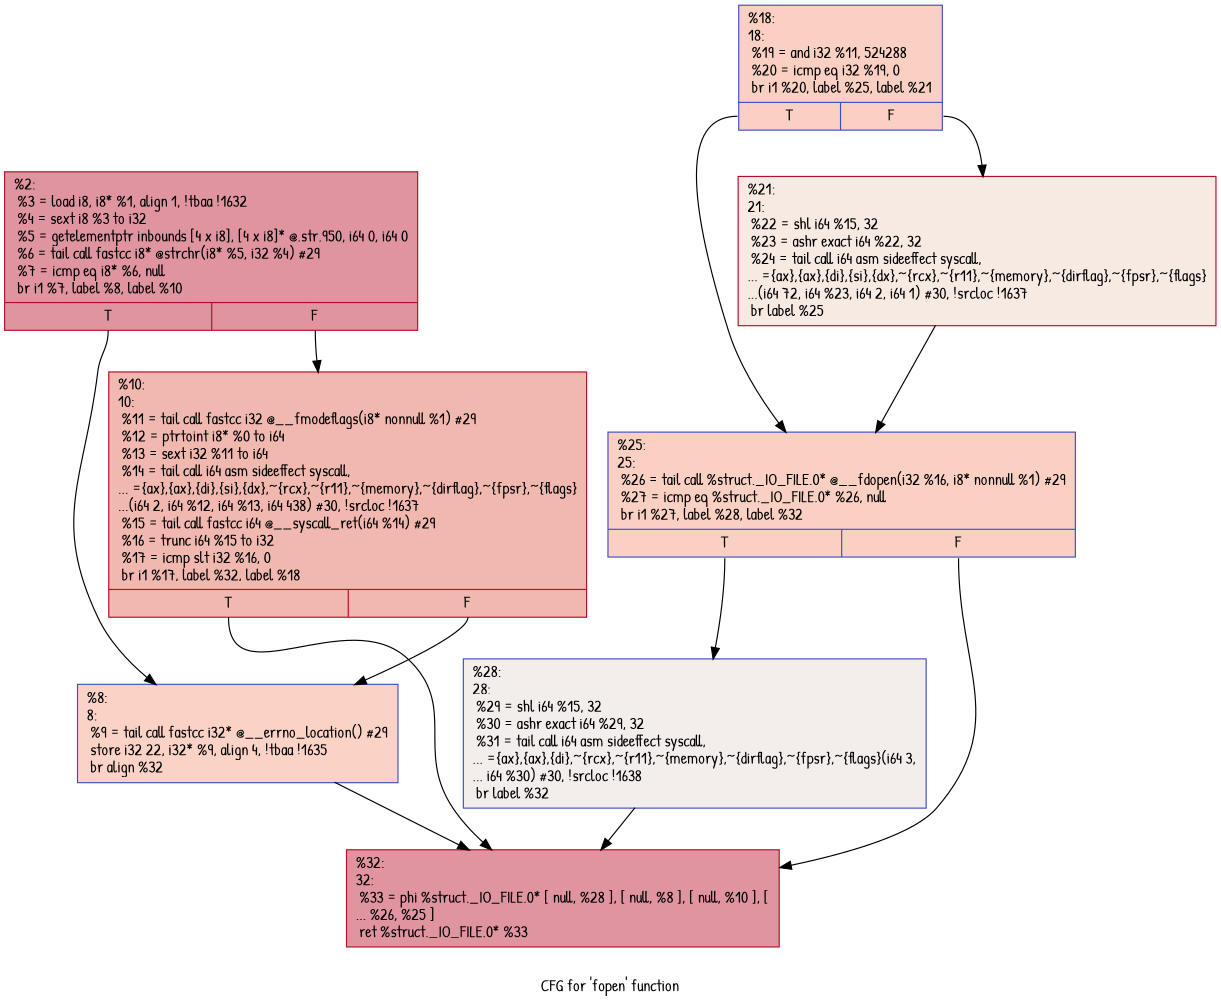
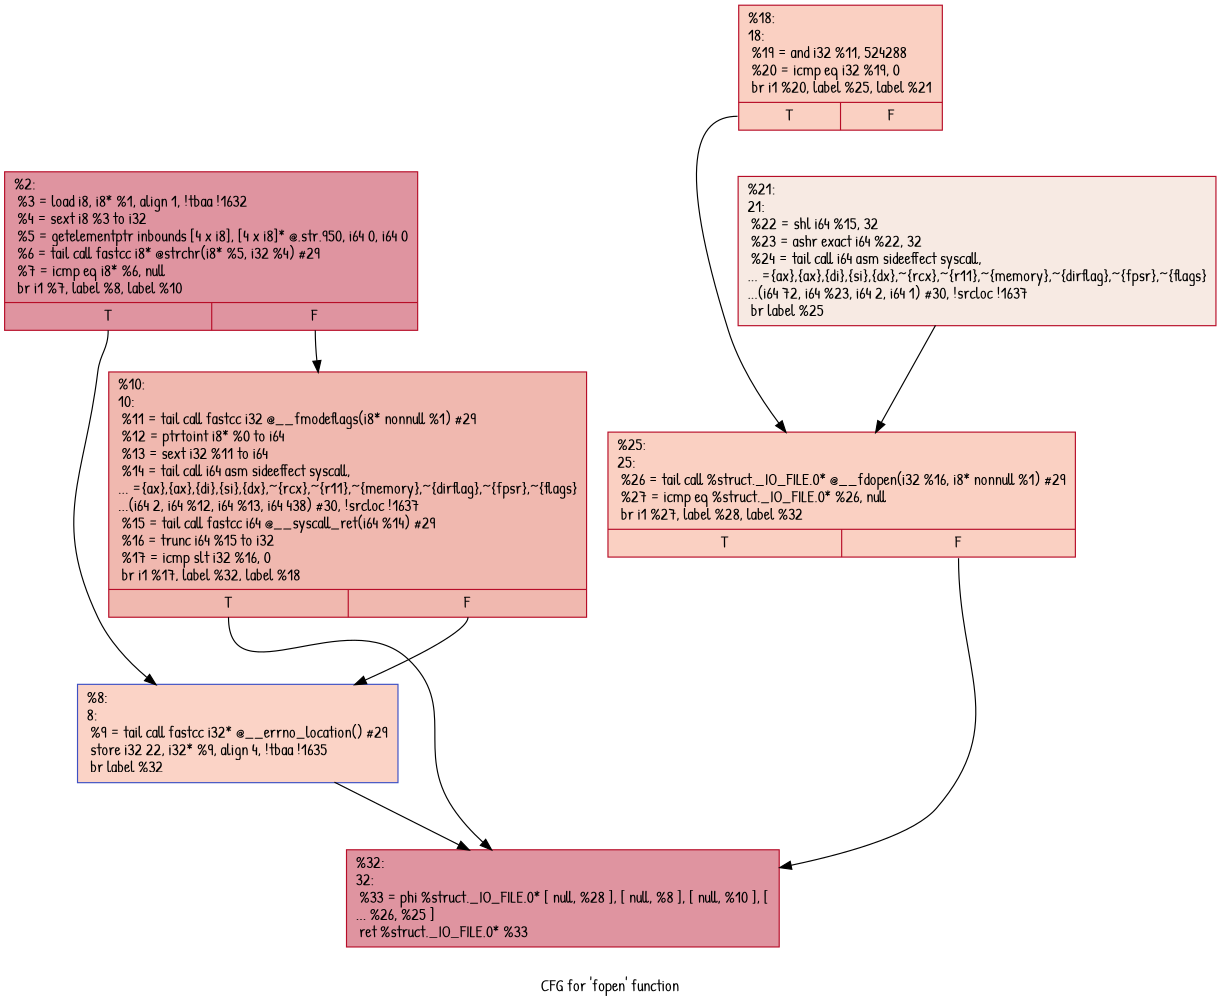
(841, 68) -> (841, 68)
(972, 133) -> none
(842, 495) -> (842, 495)
(695, 734) -> none
(126, 768) -> (126, 768)
